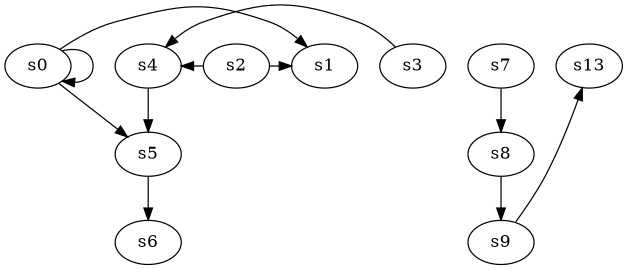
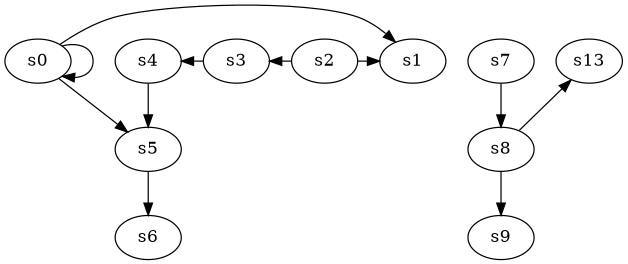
(198, 66) -> (287, 61)
(552, 163) -> (541, 110)
